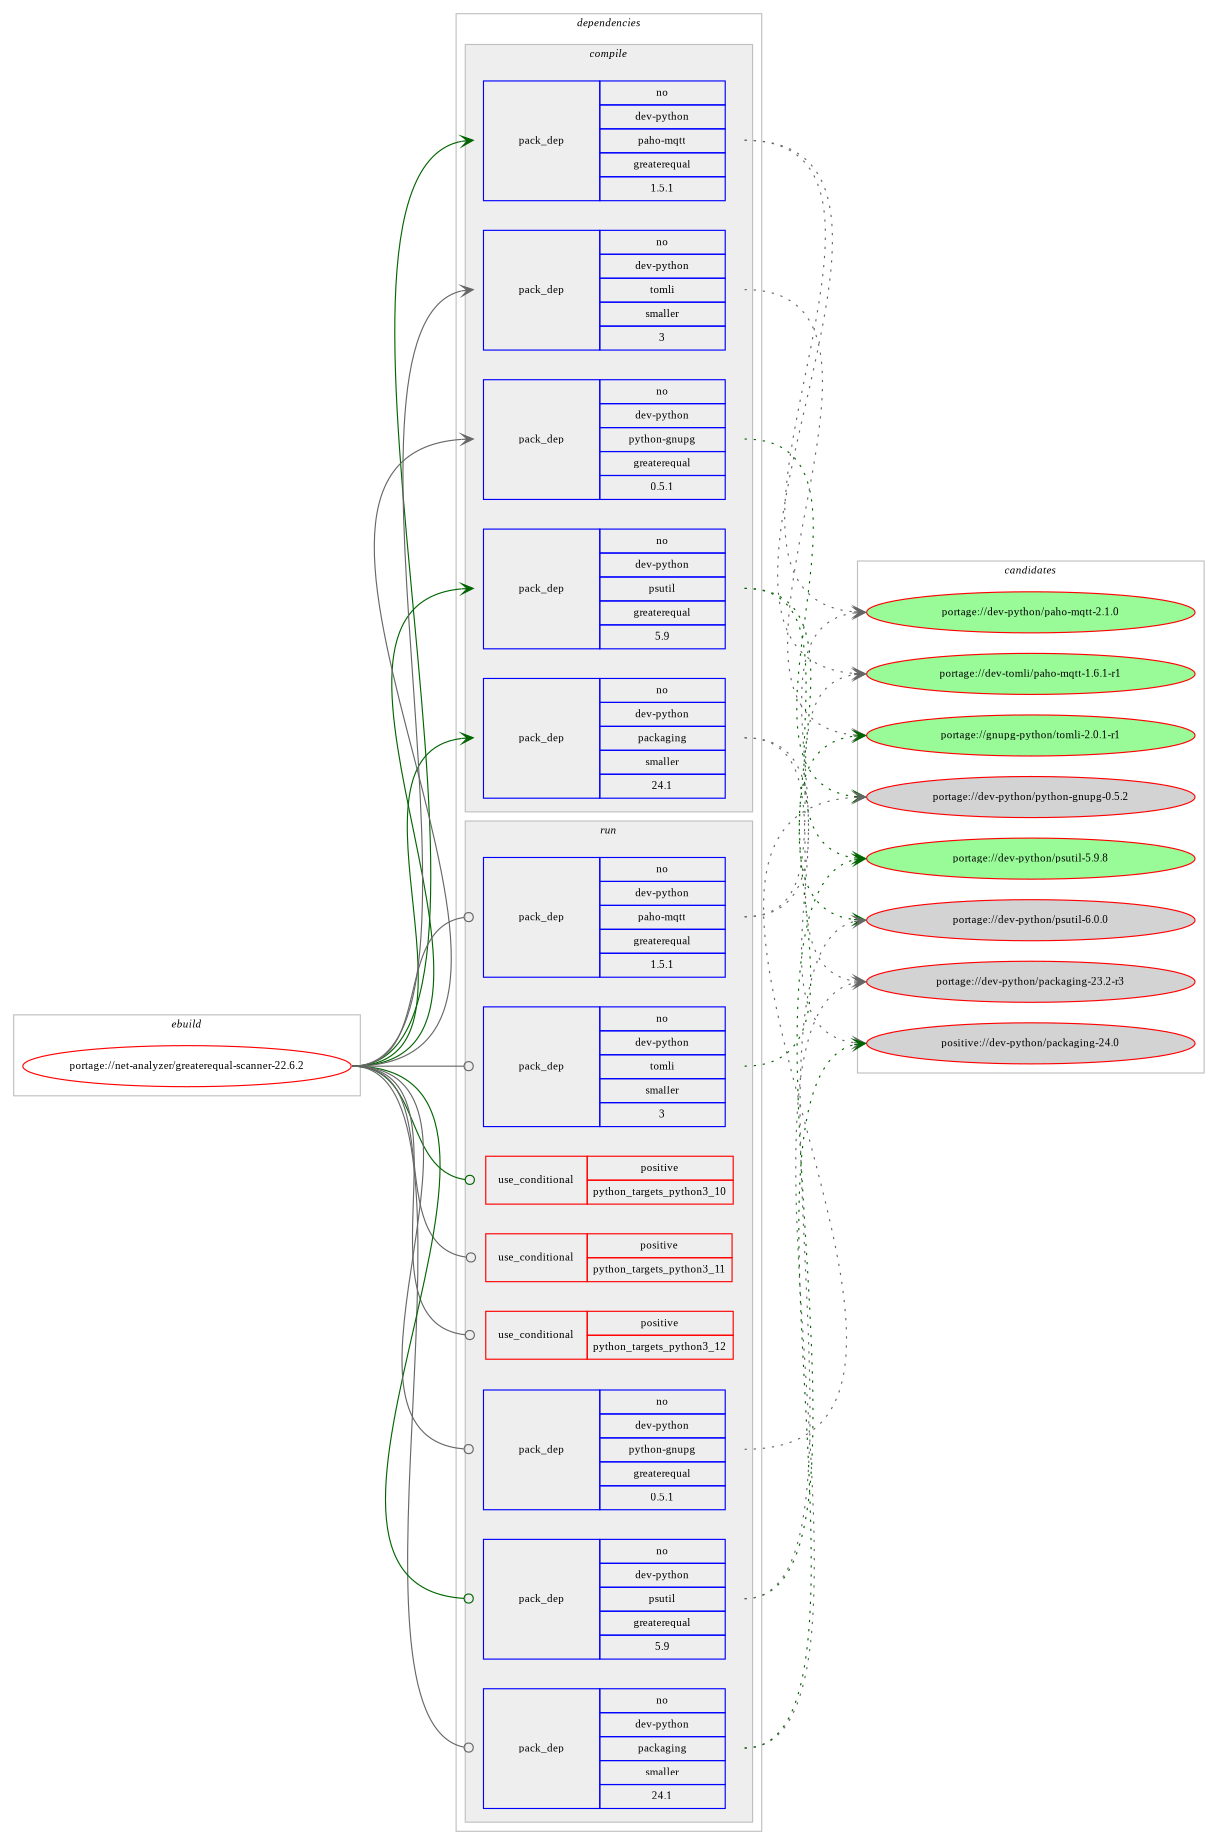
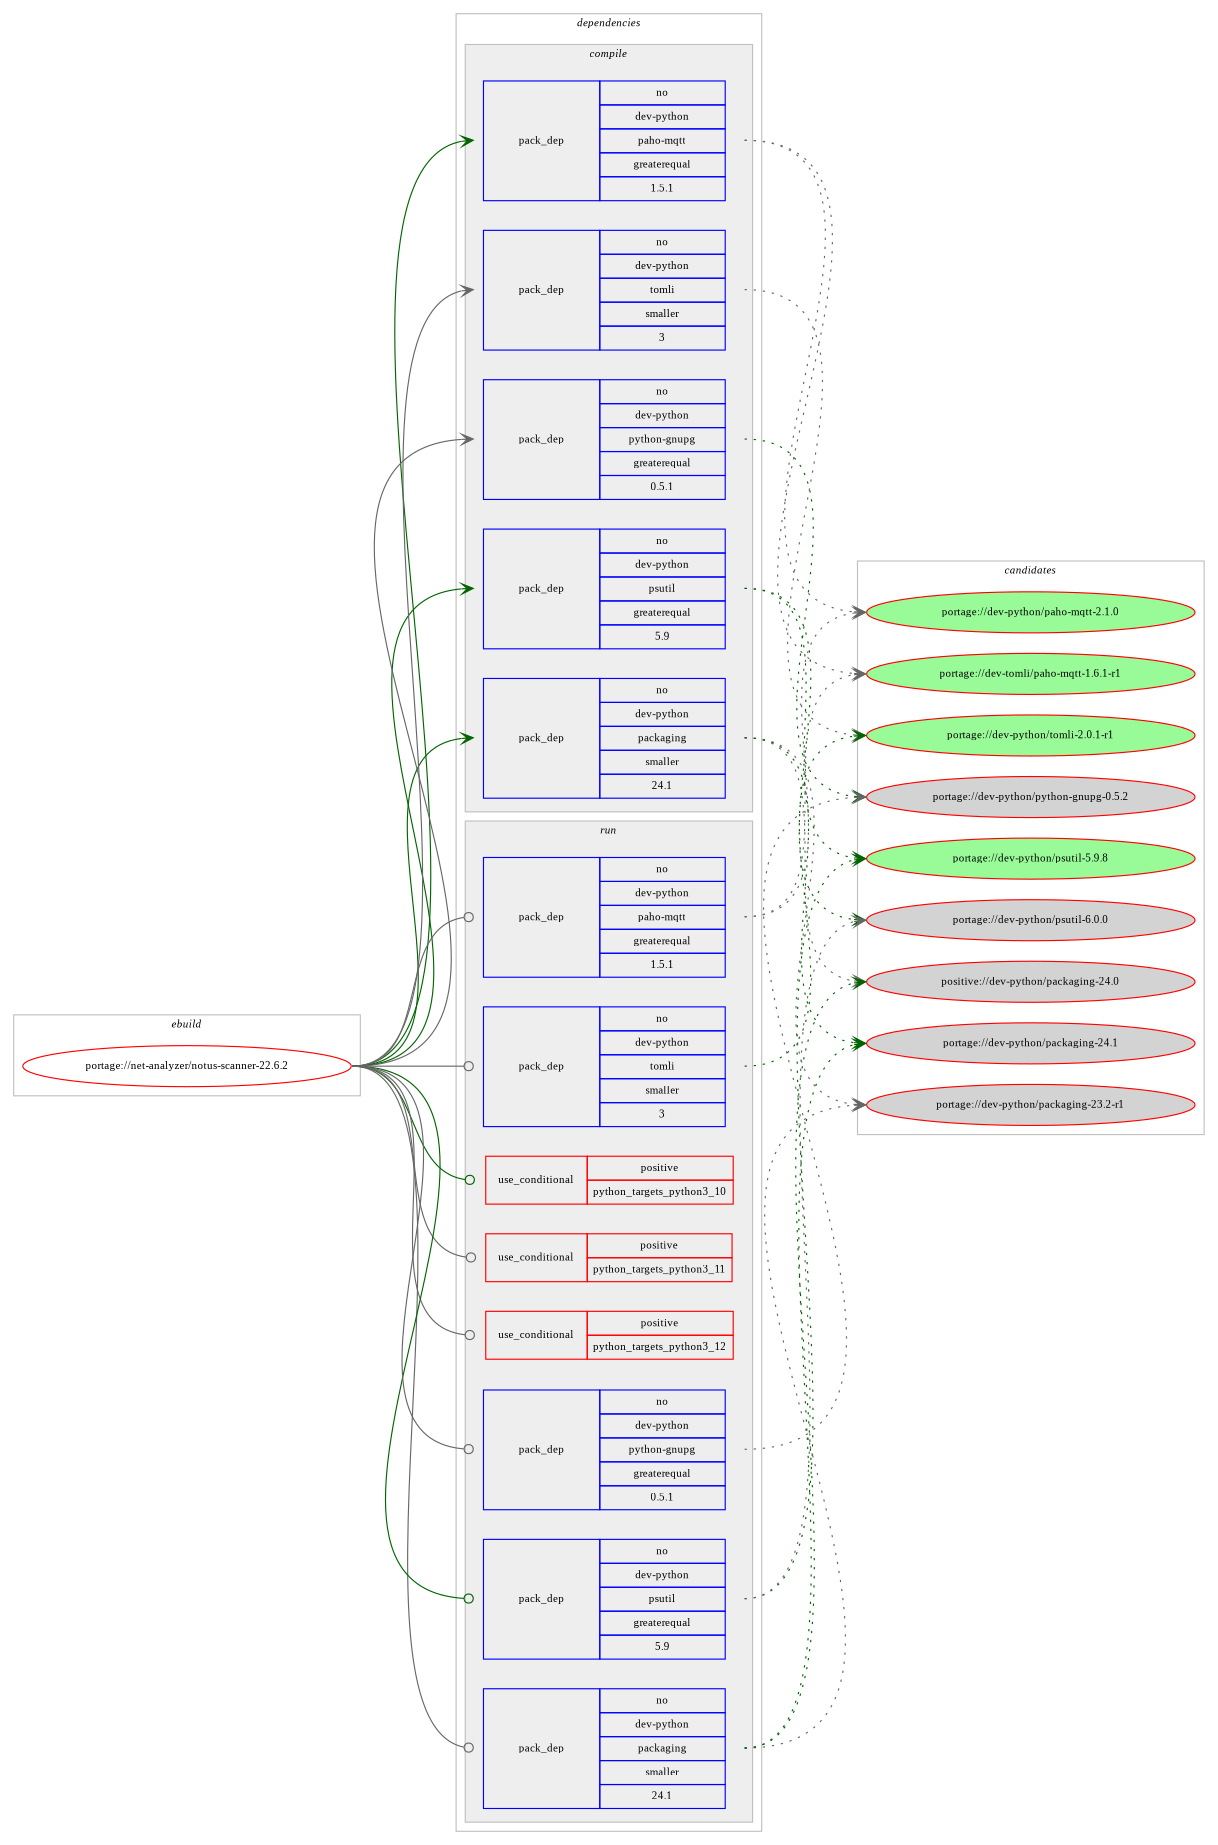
(1031, 735) -> (1031, 735)
(1031, 982) -> (1031, 1105)
none -> (1031, 1043)
(187, 1066) -> (187, 1066)
